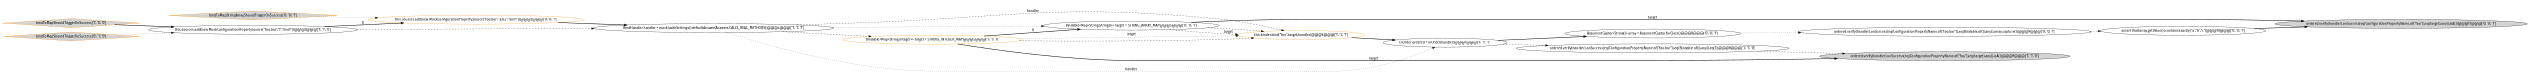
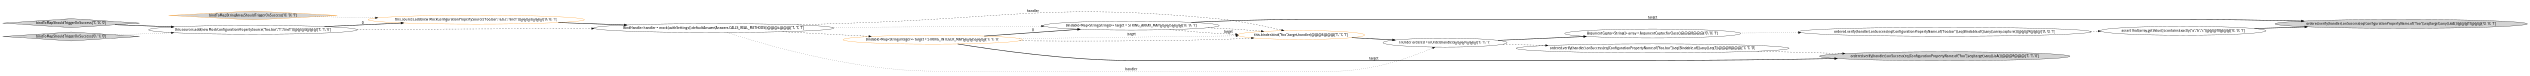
(71, 23) -> (71, 23)
(71, 36) -> (71, 36)
